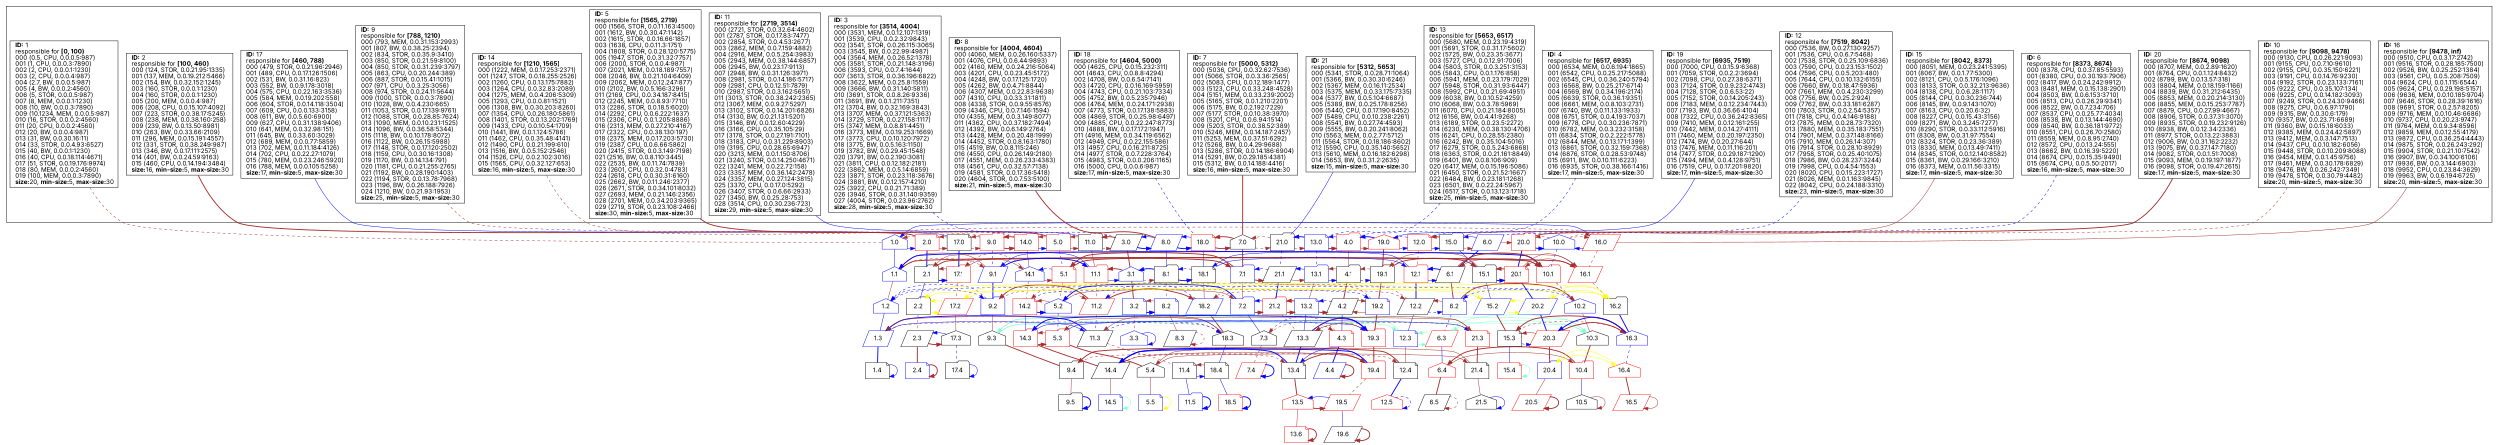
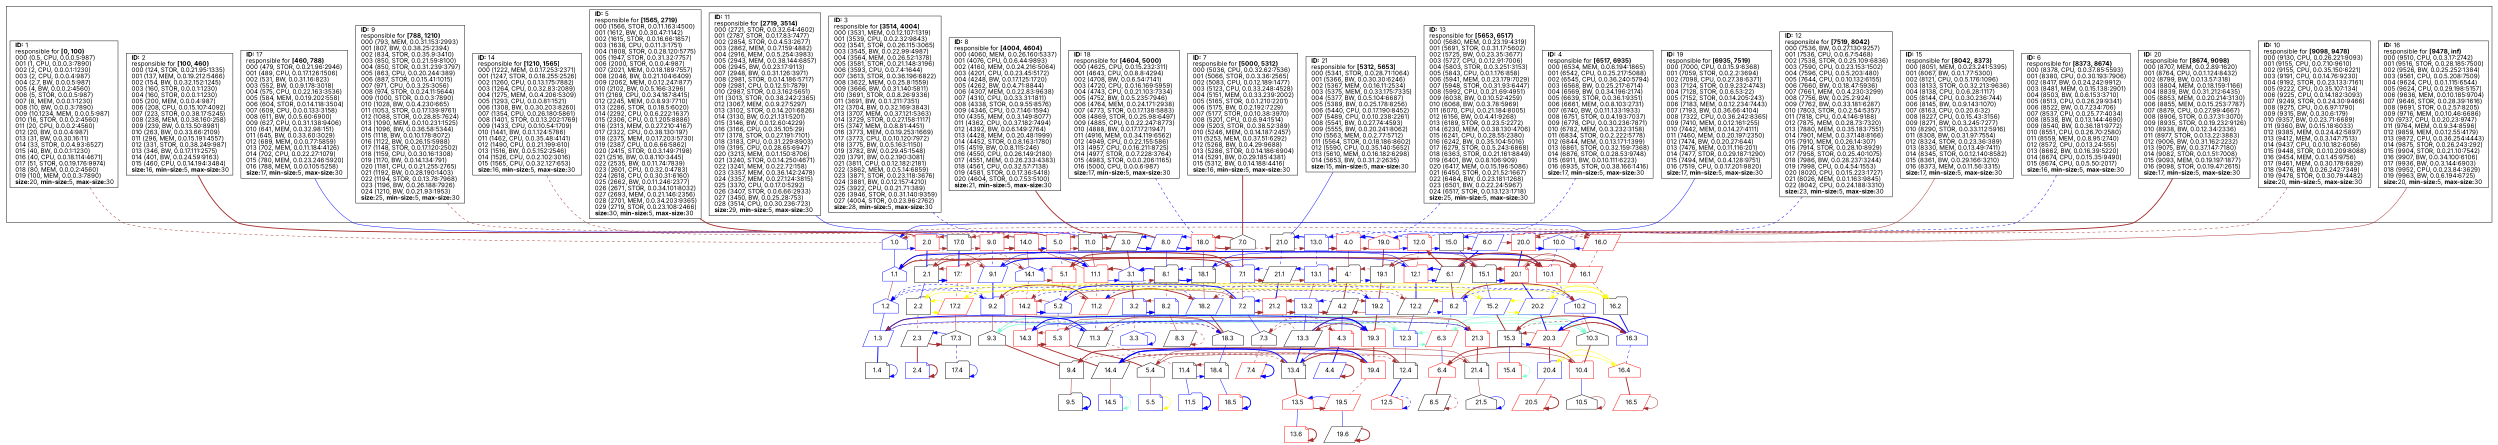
(1044, 237) -> (1071, 263)
(1263, 237) -> none
(1438, 237) -> (1437, 261)
(1297, 418) -> (1297, 418)
